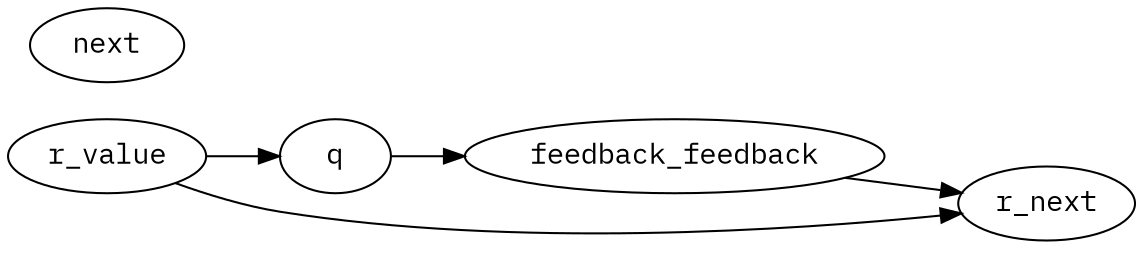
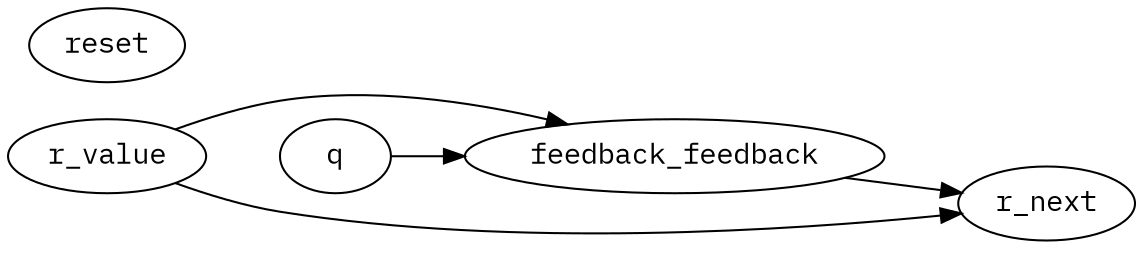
(107, 45) -> (107, 45)
(232, 156) -> (360, 95)
